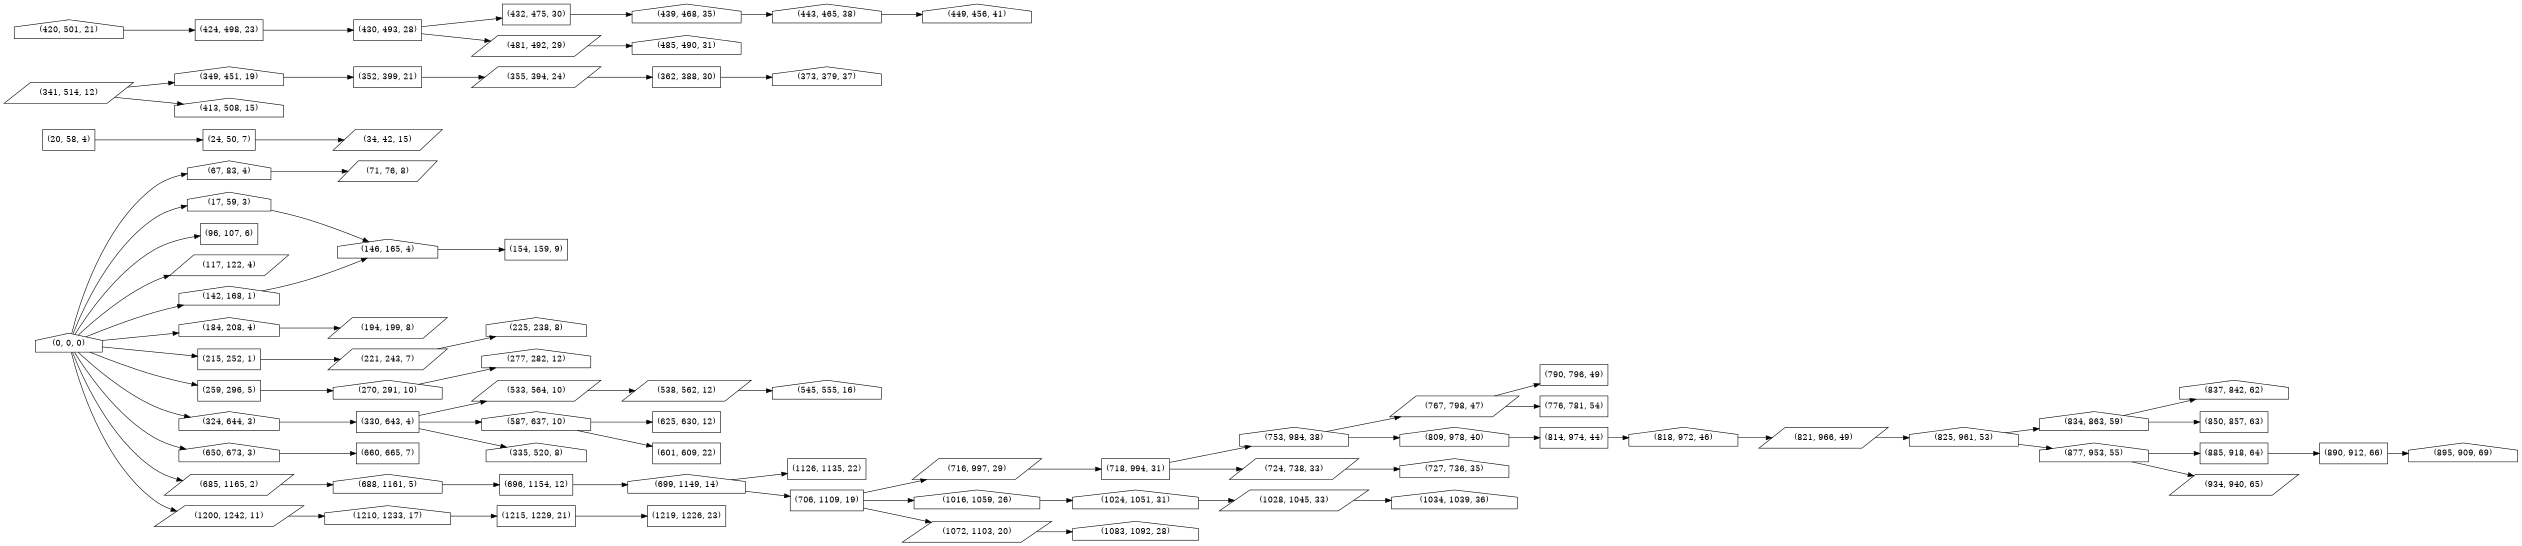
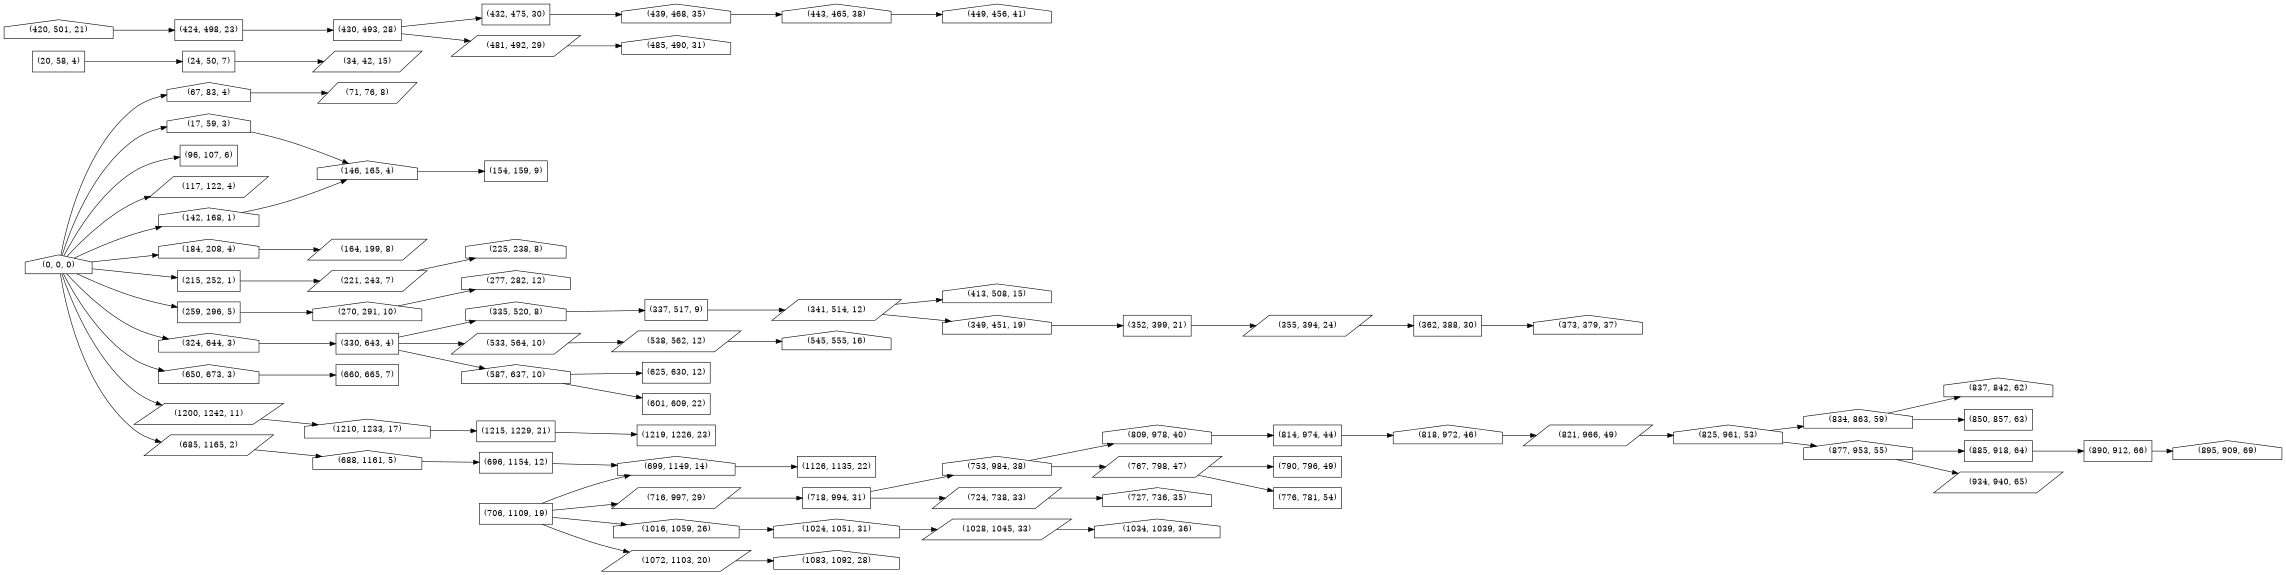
none -> (676, 310)
(388, 328) -> (367, 250)
(765, 494) -> (583, 488)
